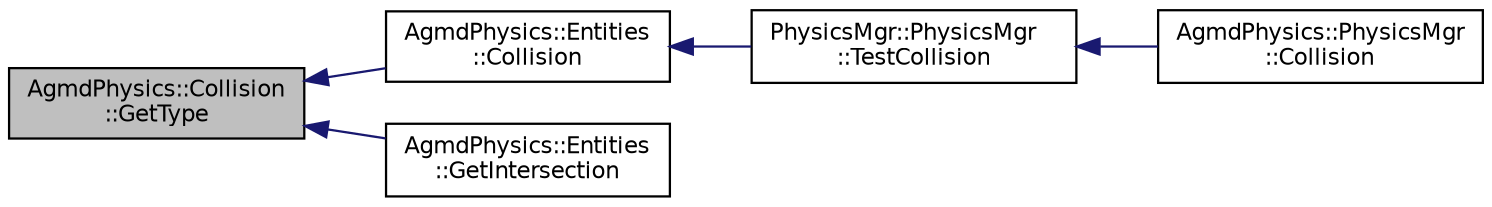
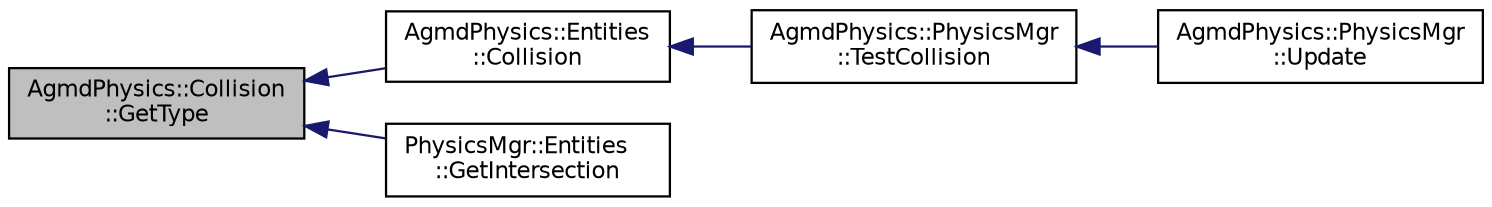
(914, 47) -> (914, 47)
(1320, 47) -> (1320, 47)
(528, 160) -> (528, 160)
